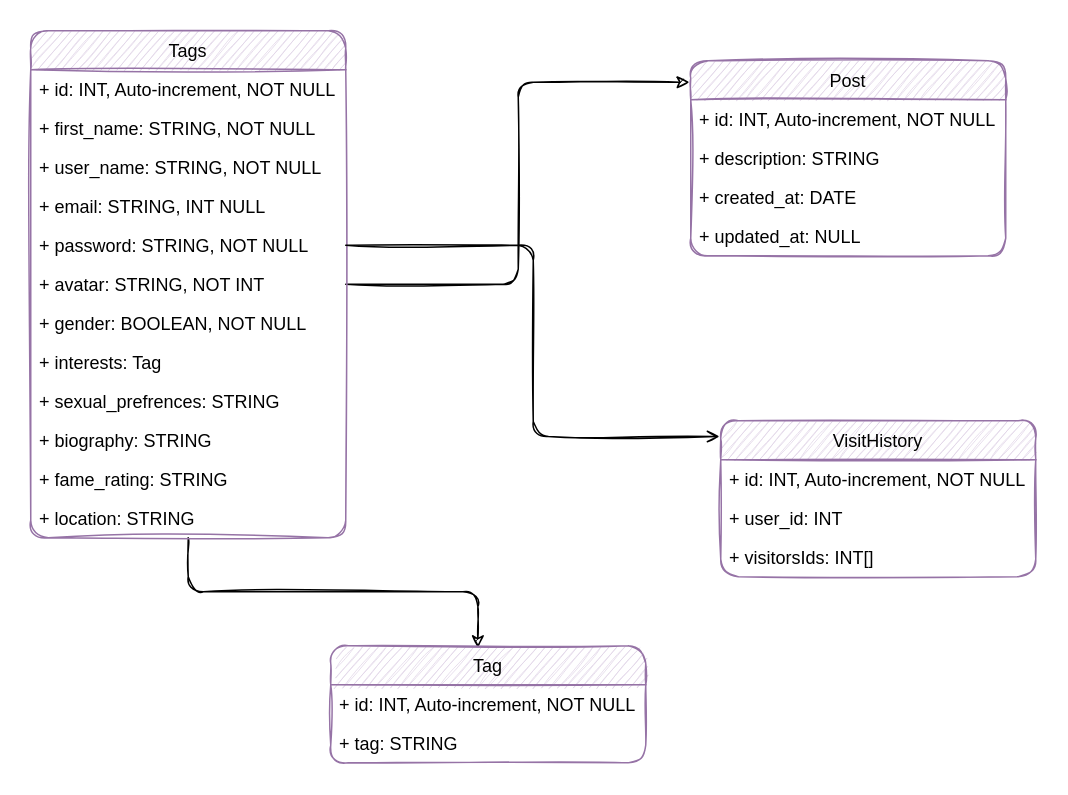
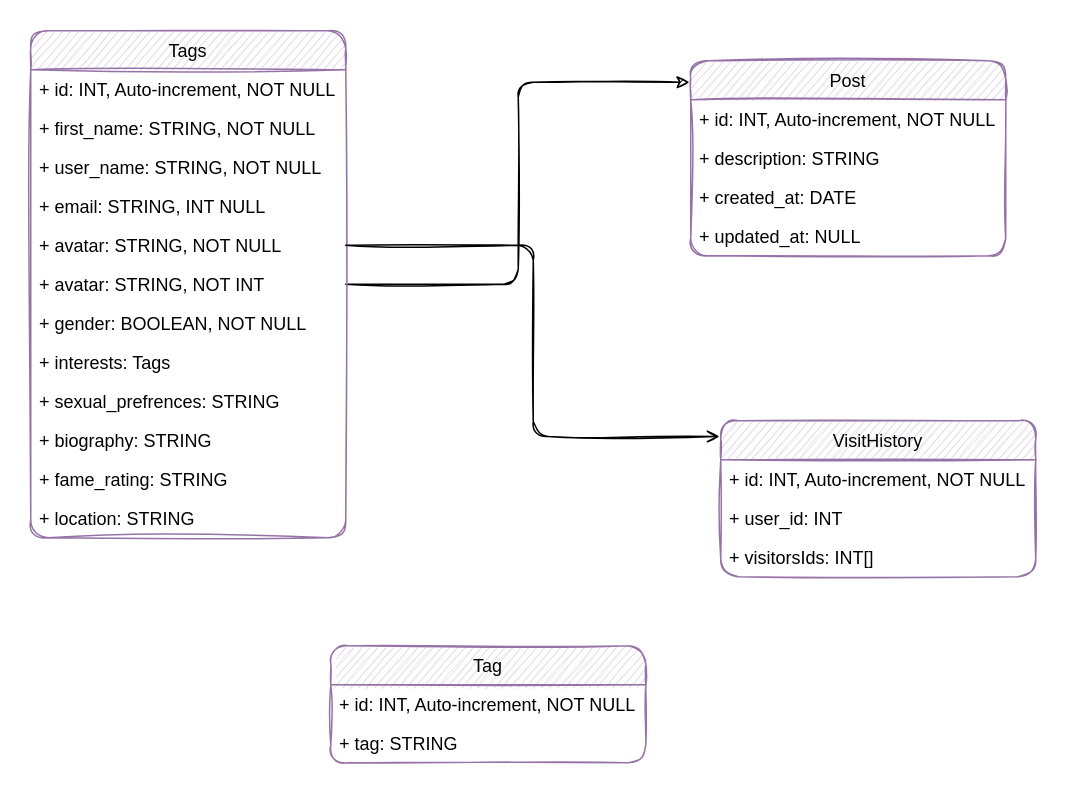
(166, 246) -> (156, 246)
(110, 363) -> (115, 363)
(329, 592) -> none
